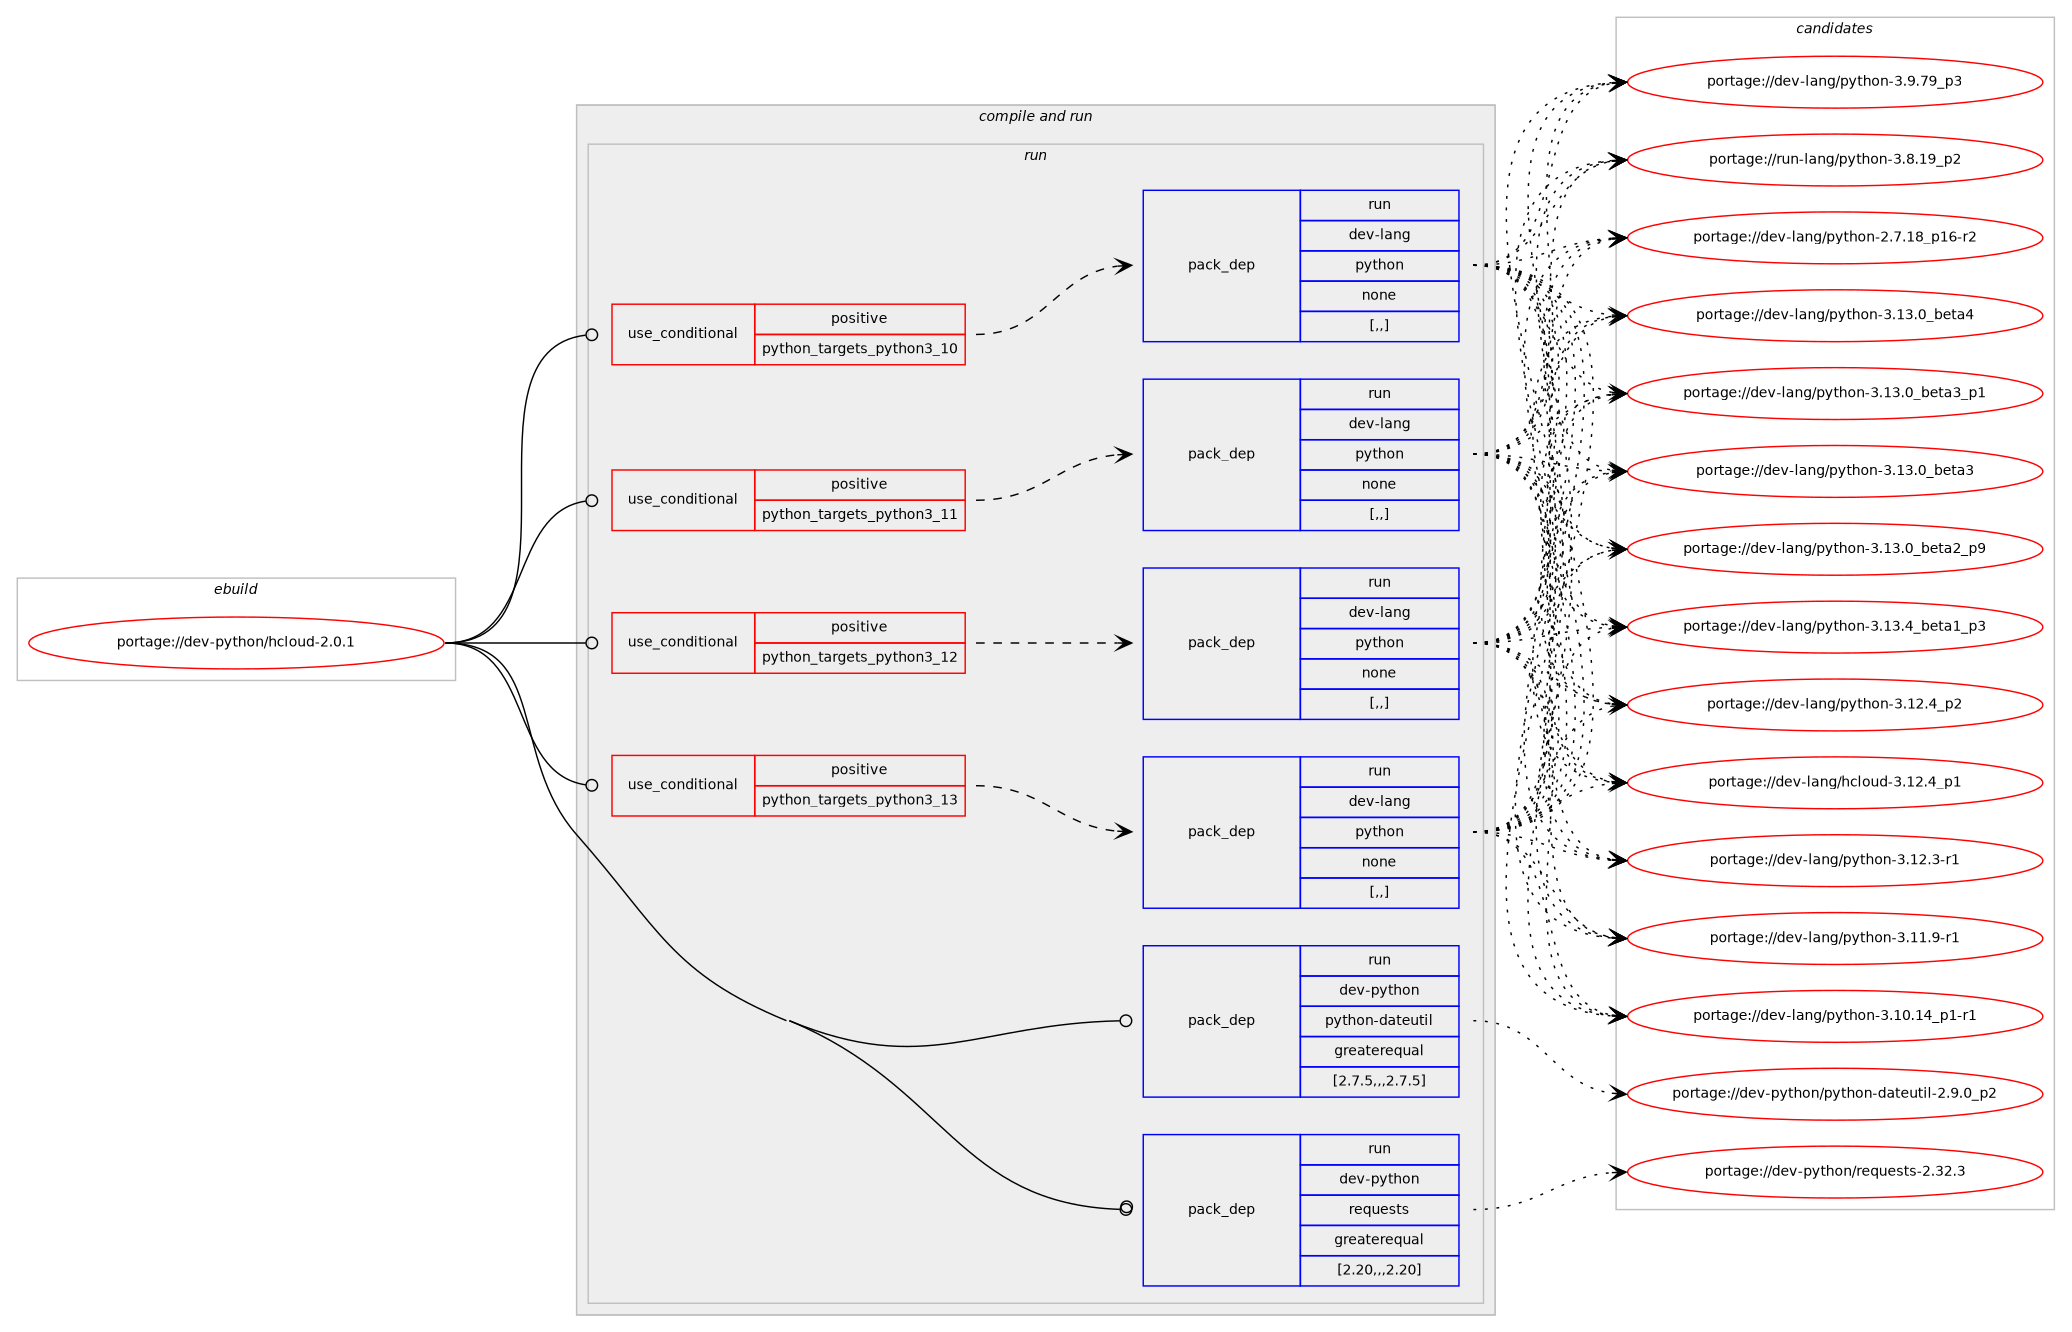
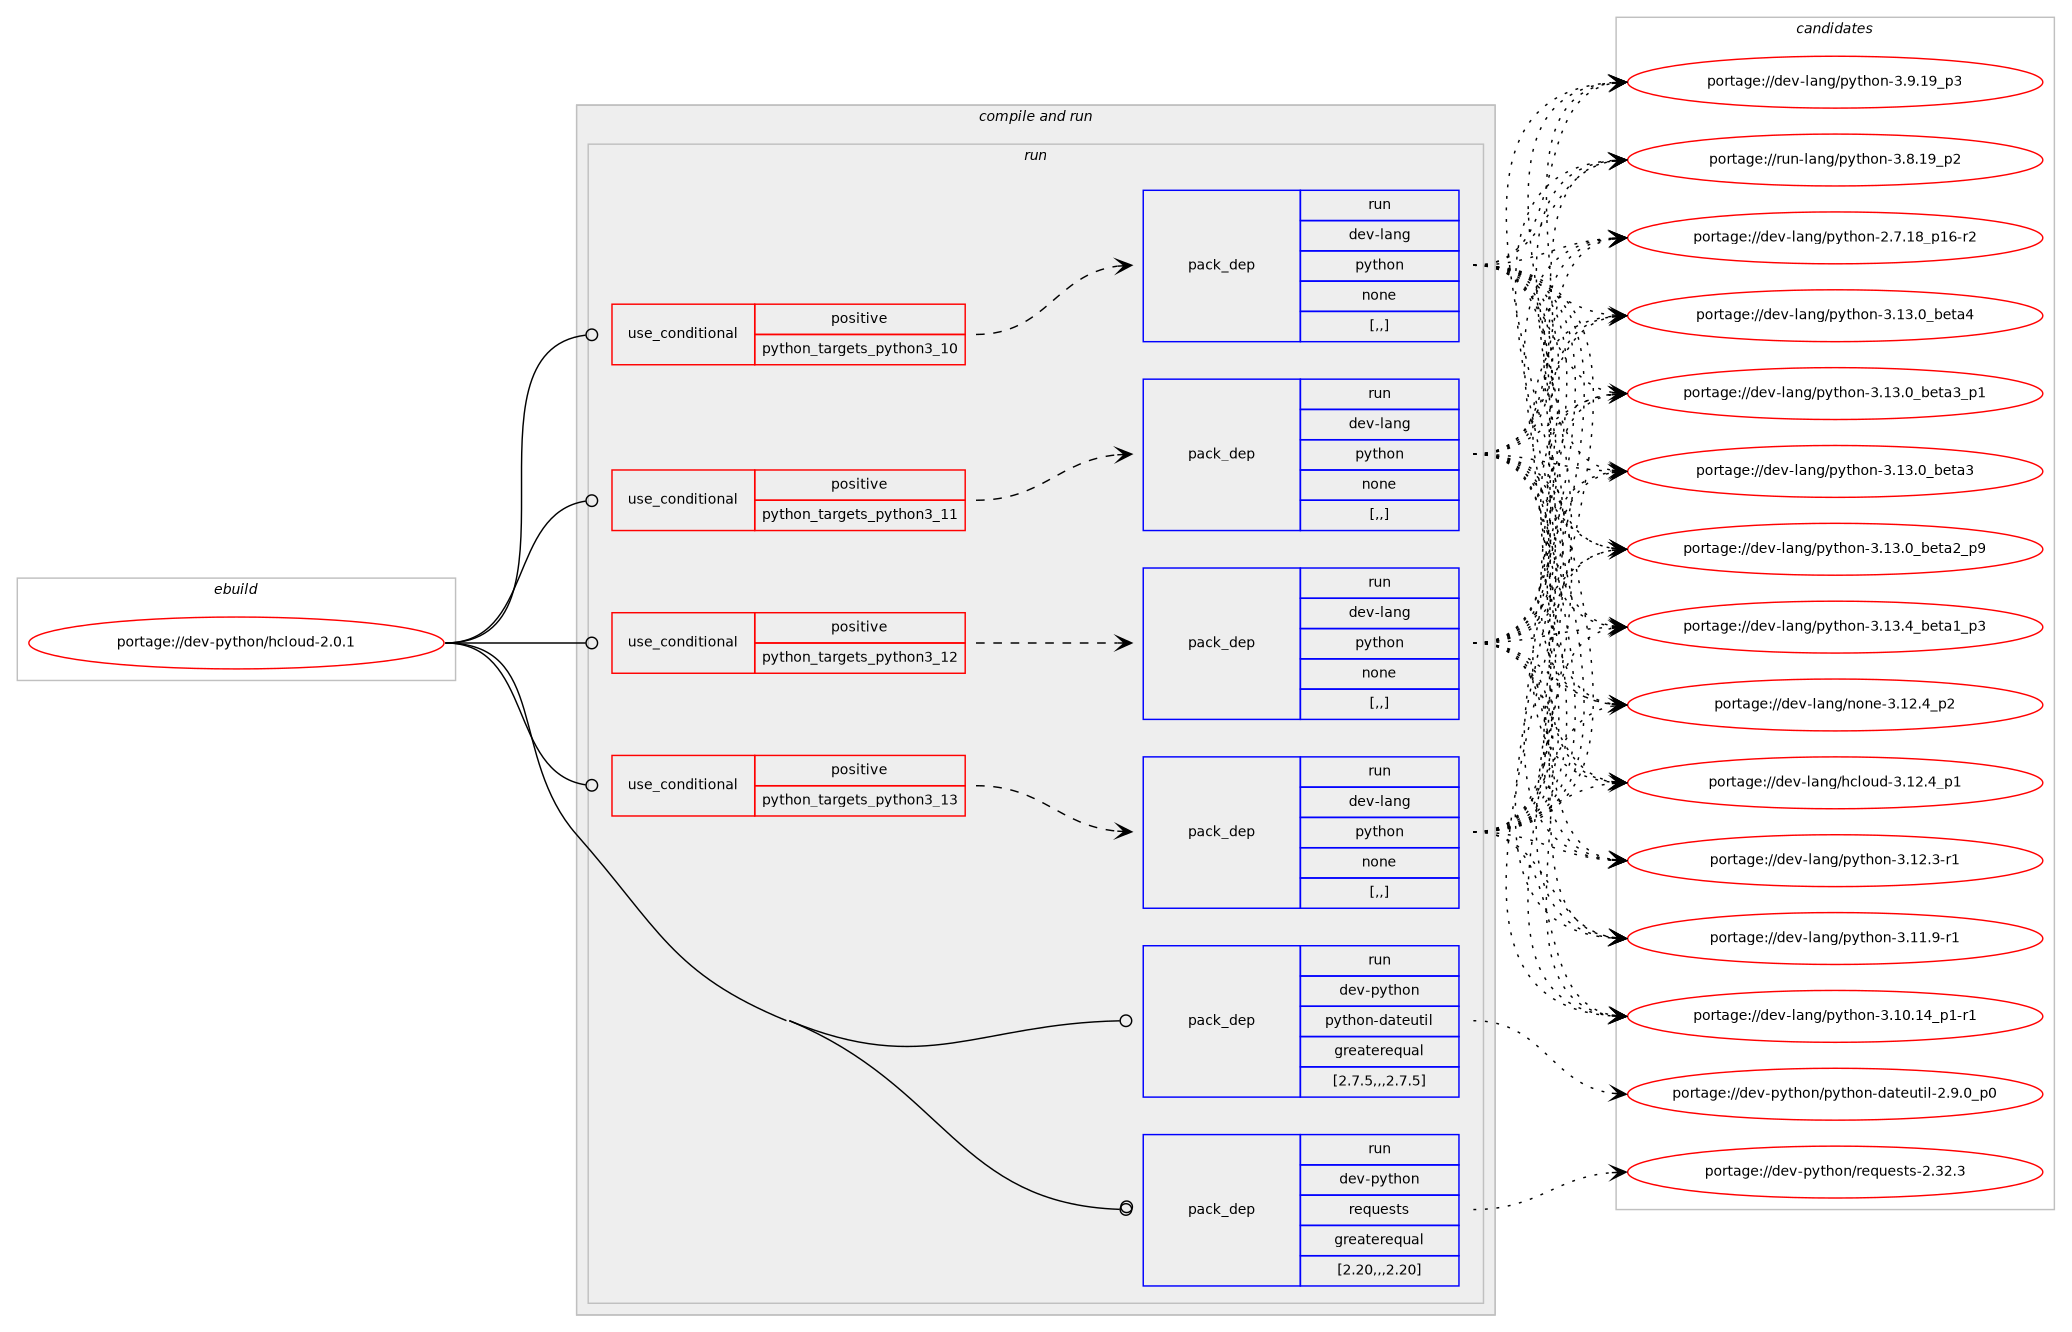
(1835, 82) -> (1835, 82)
(1835, 705) -> (1835, 705)
(1835, 1094) -> (1835, 1094)
